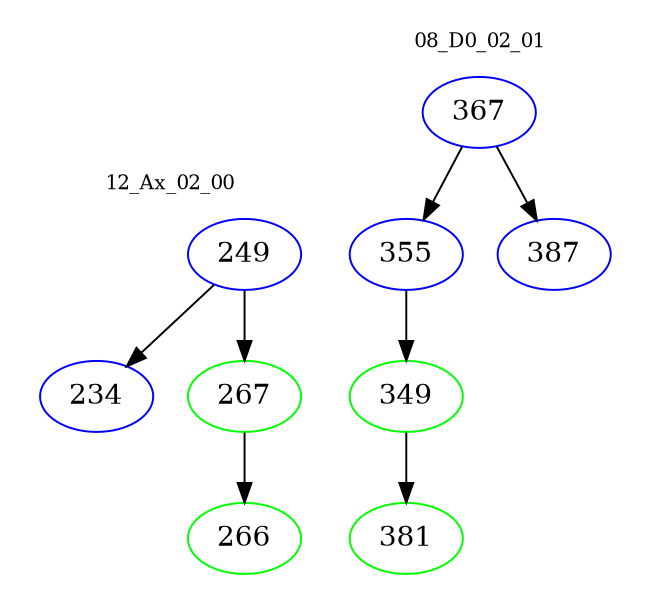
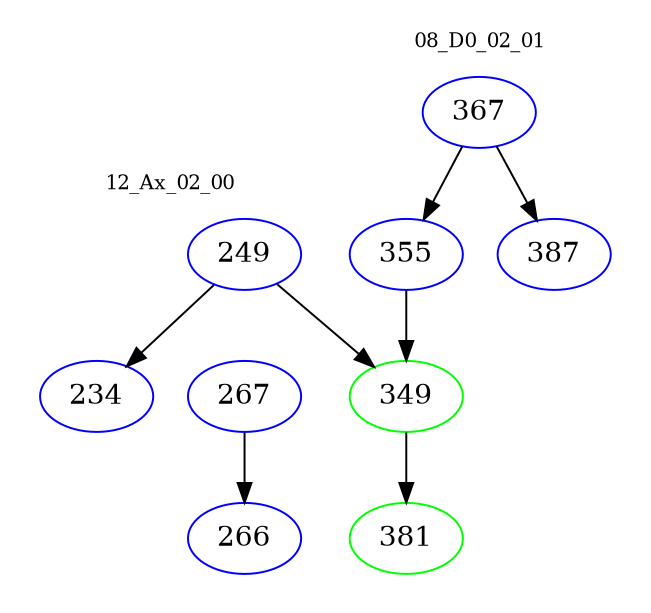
(245, 316) -> (304, 307)
(245, 396) -> (245, 396)
(245, 538) -> (245, 538)
